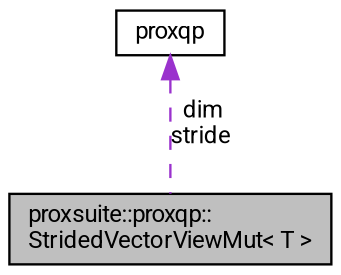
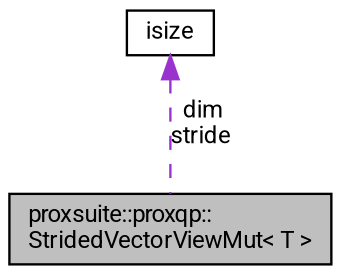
(170, 33) -> (170, 33)
